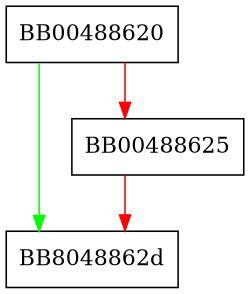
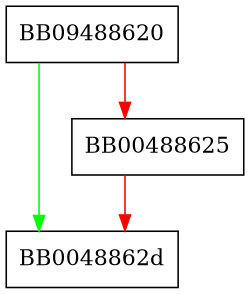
(92, 34) -> (92, 34)
(92, 259) -> (92, 259)
